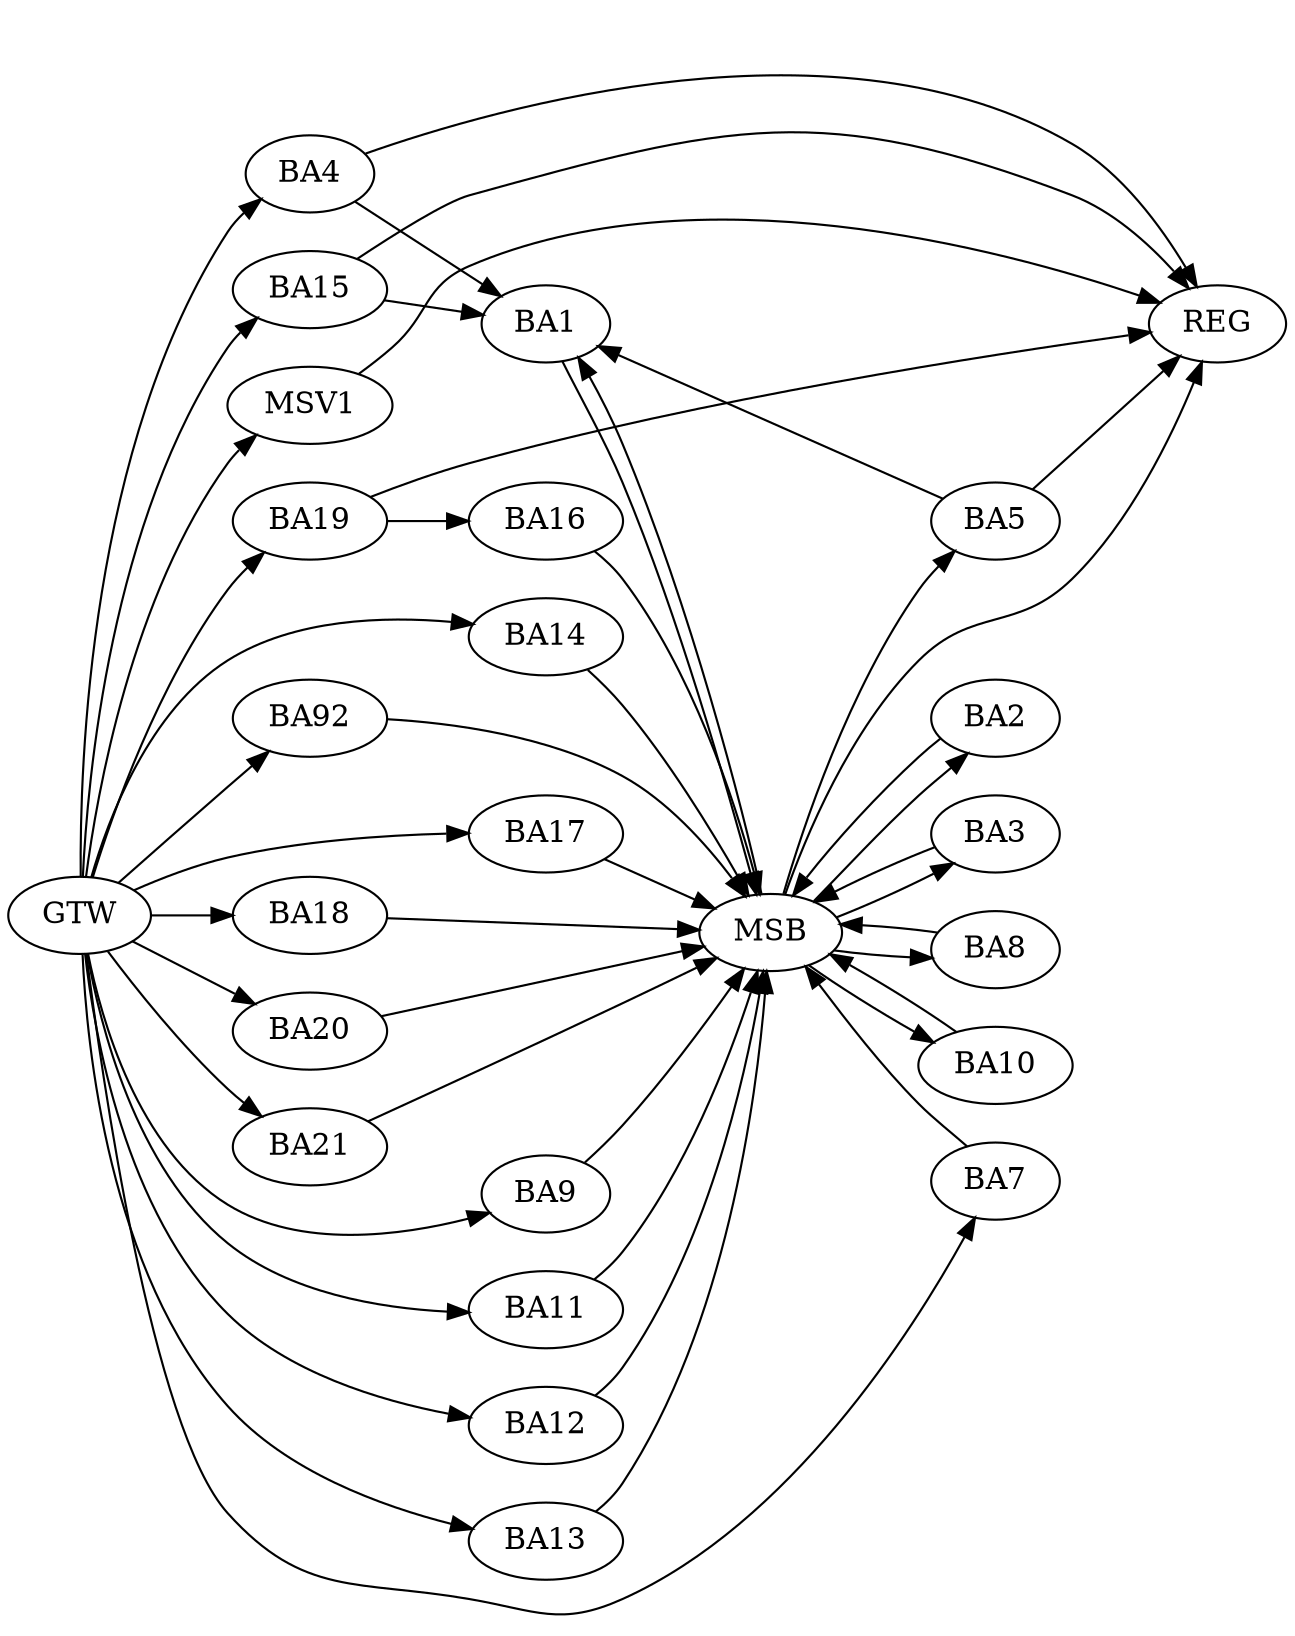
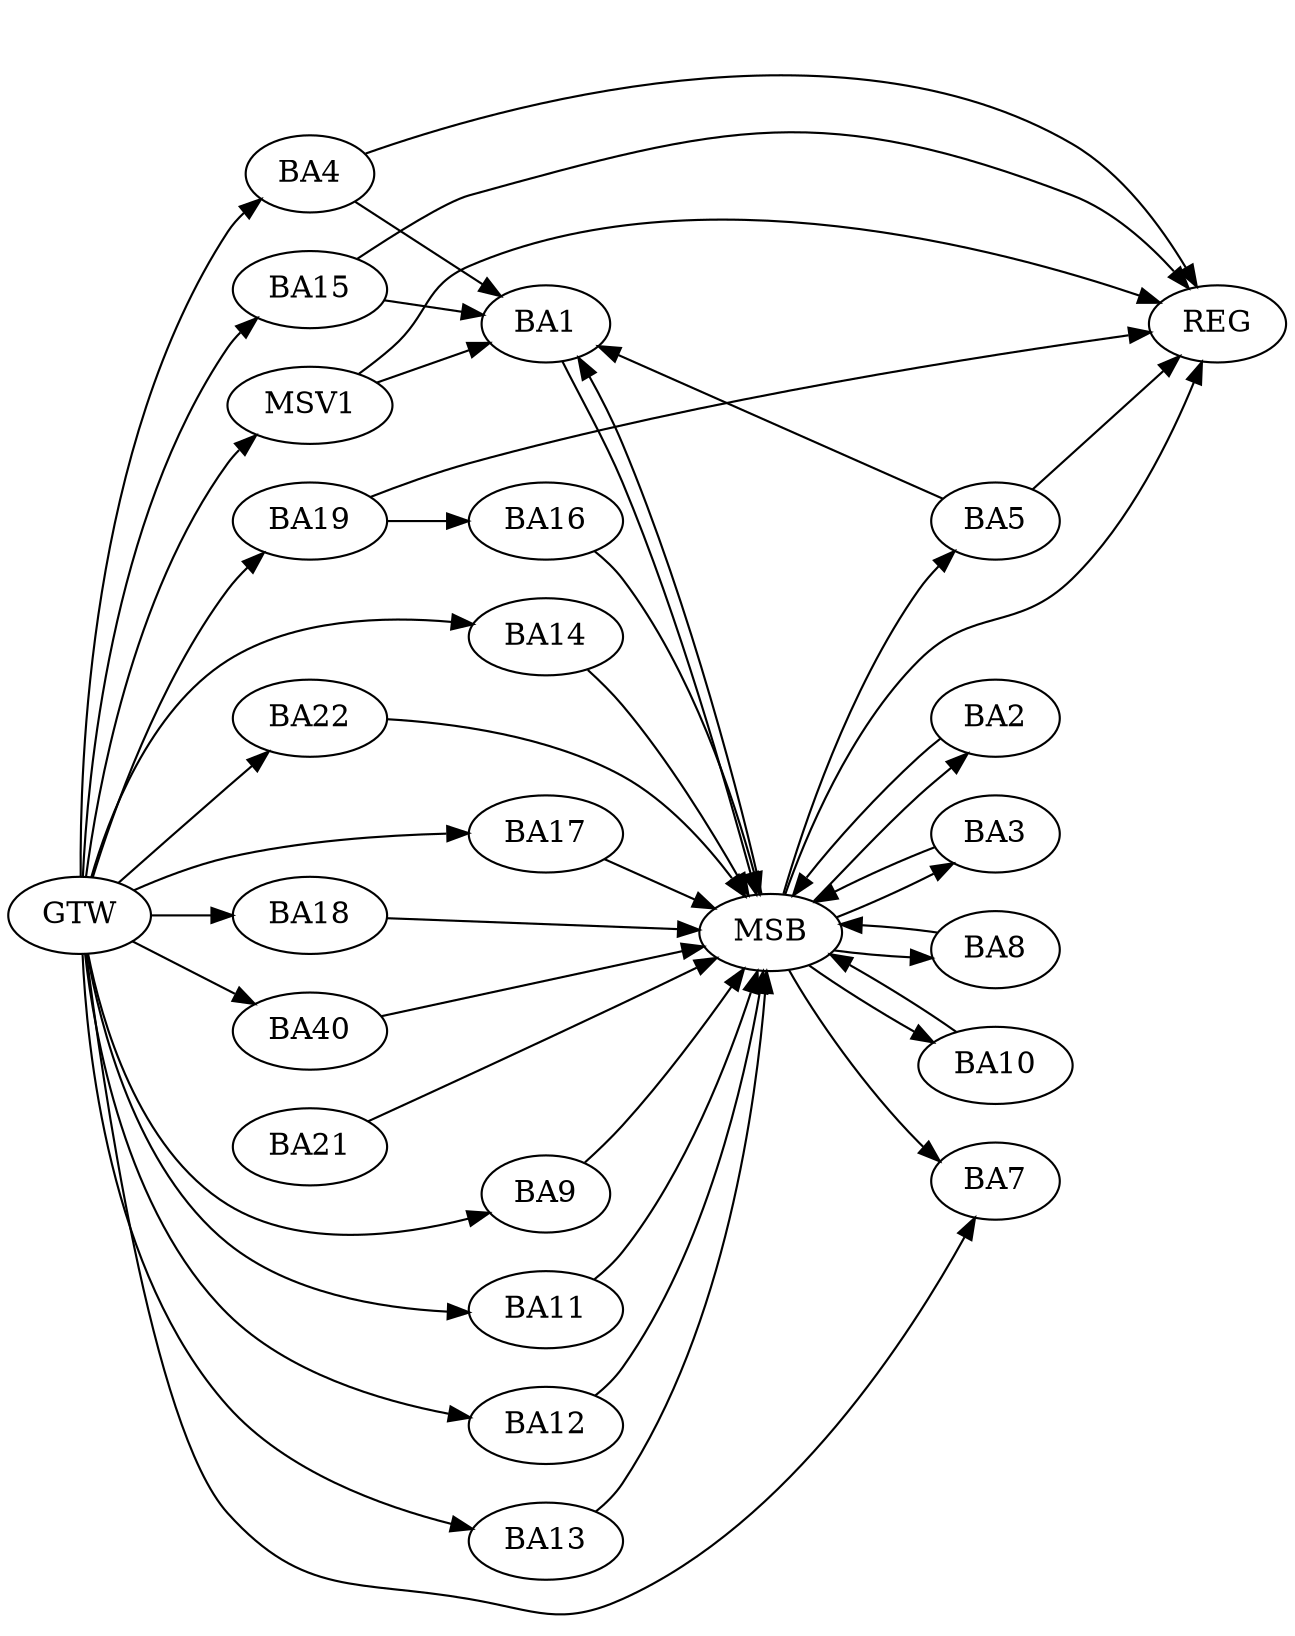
none -> (423, 366)
(310, 718) -> (310, 718)
(172, 1031) -> none
(310, 1031) -> (310, 1031)
(888, 1070) -> (851, 1063)
